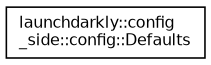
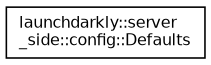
(106, 33) -> (106, 33)
